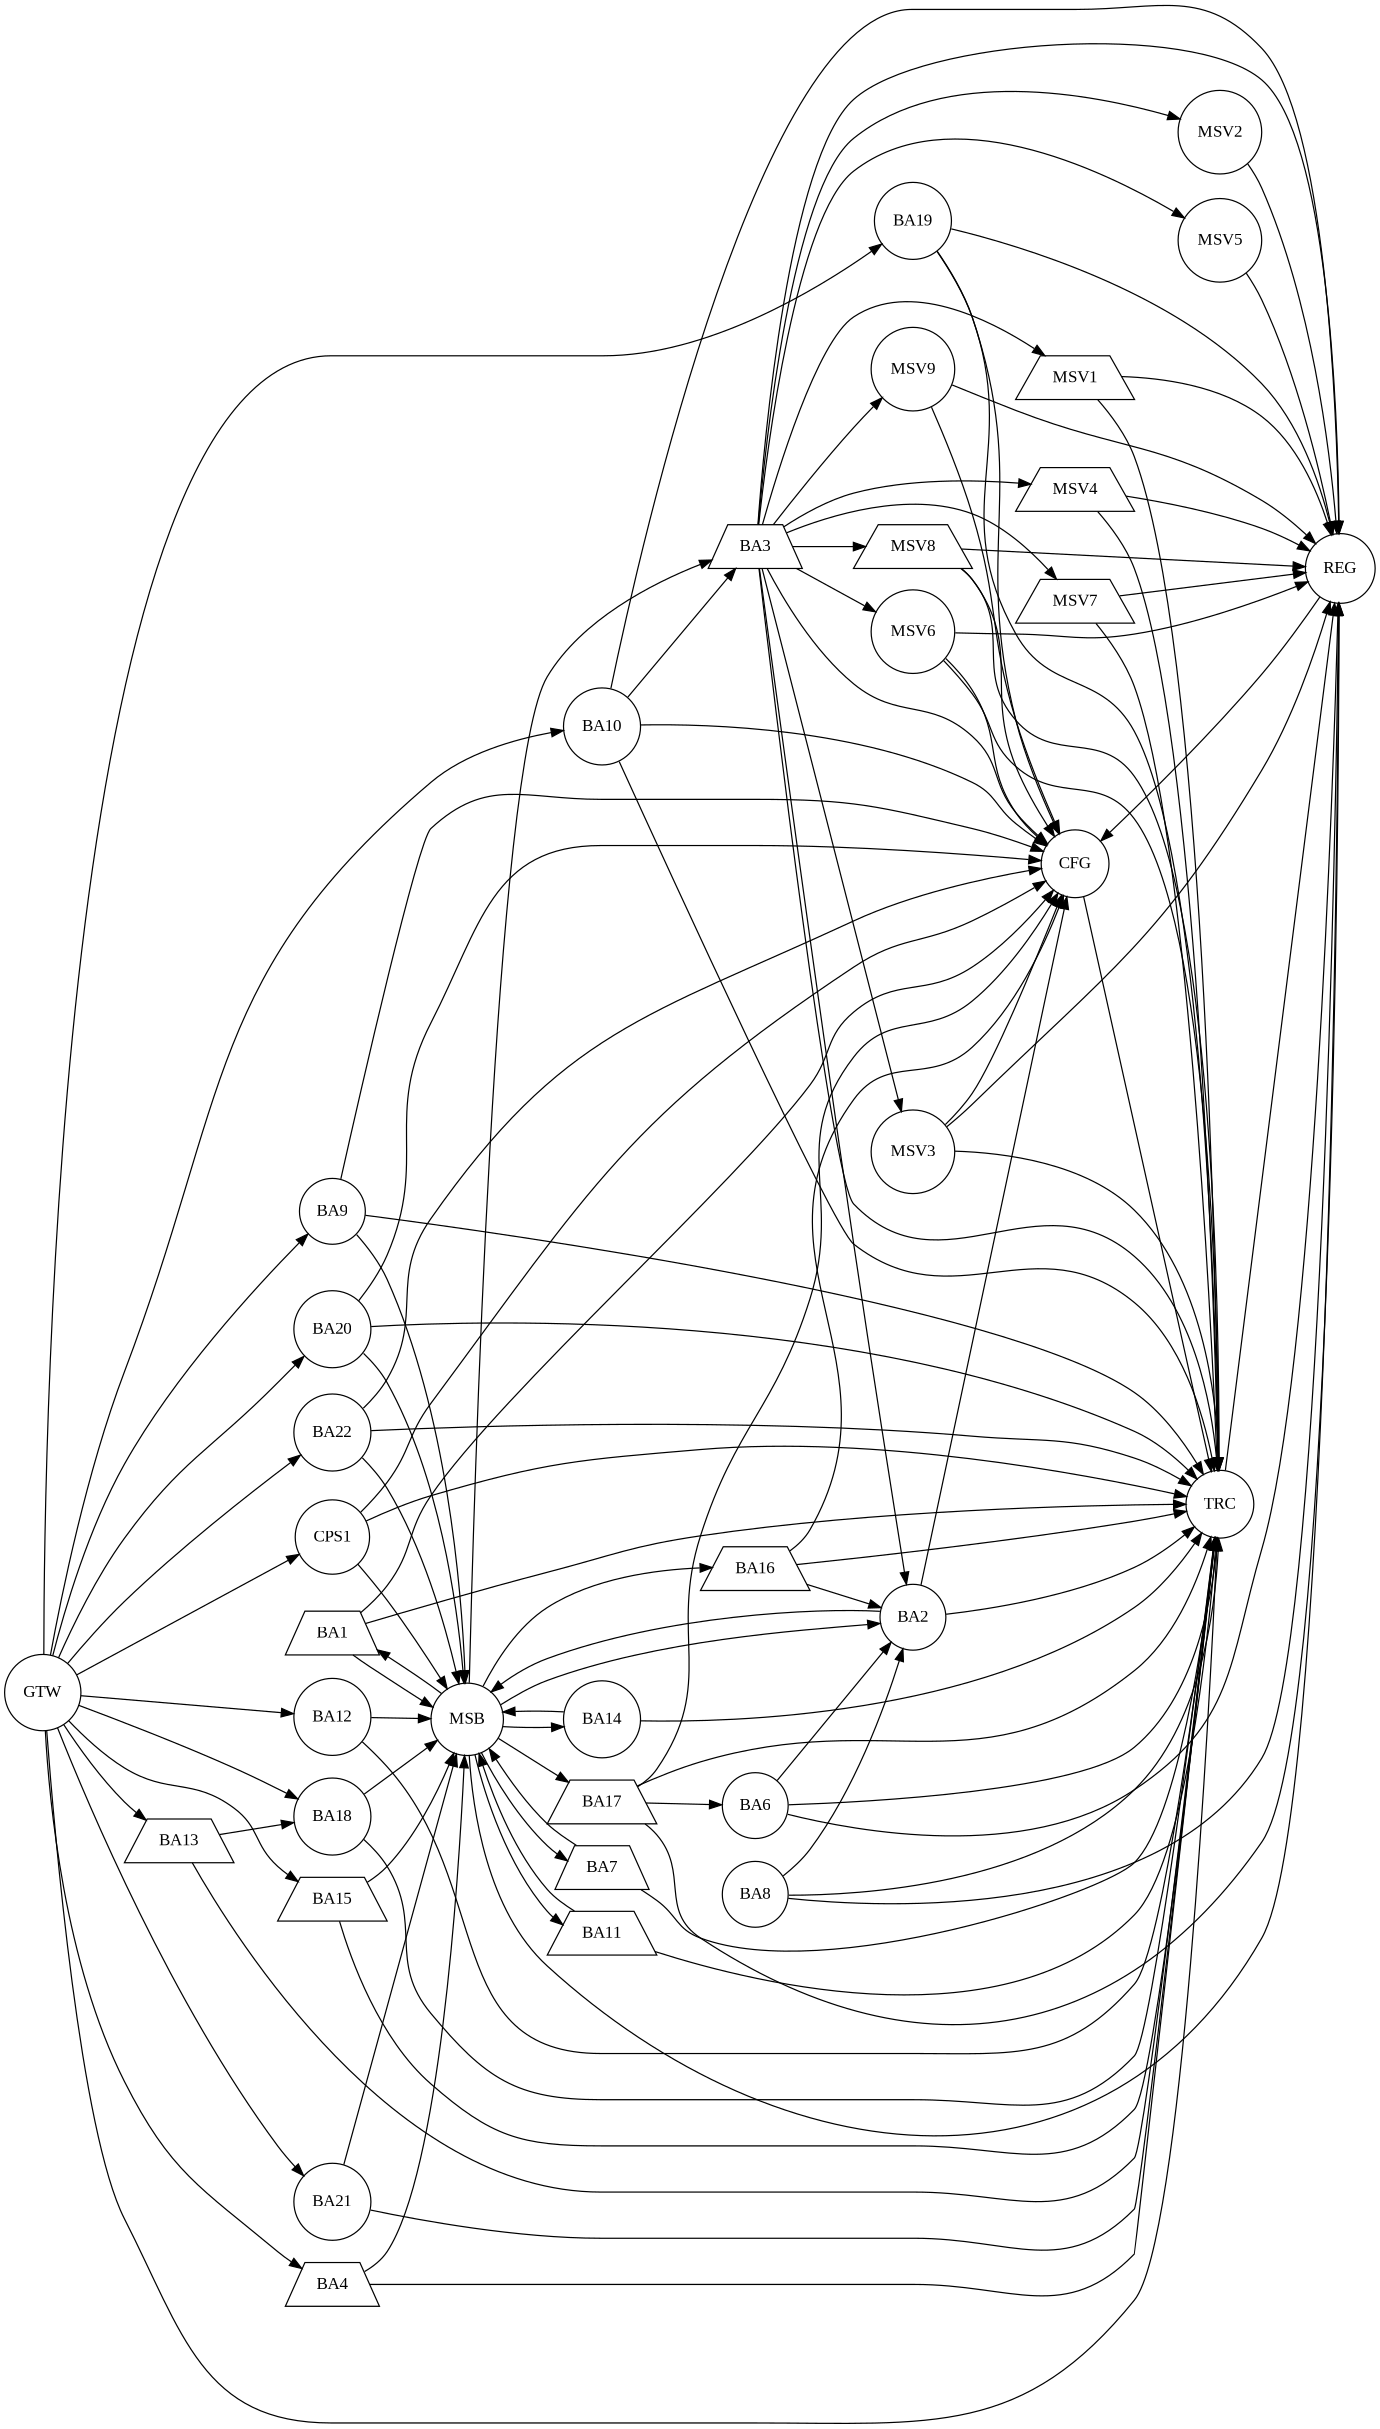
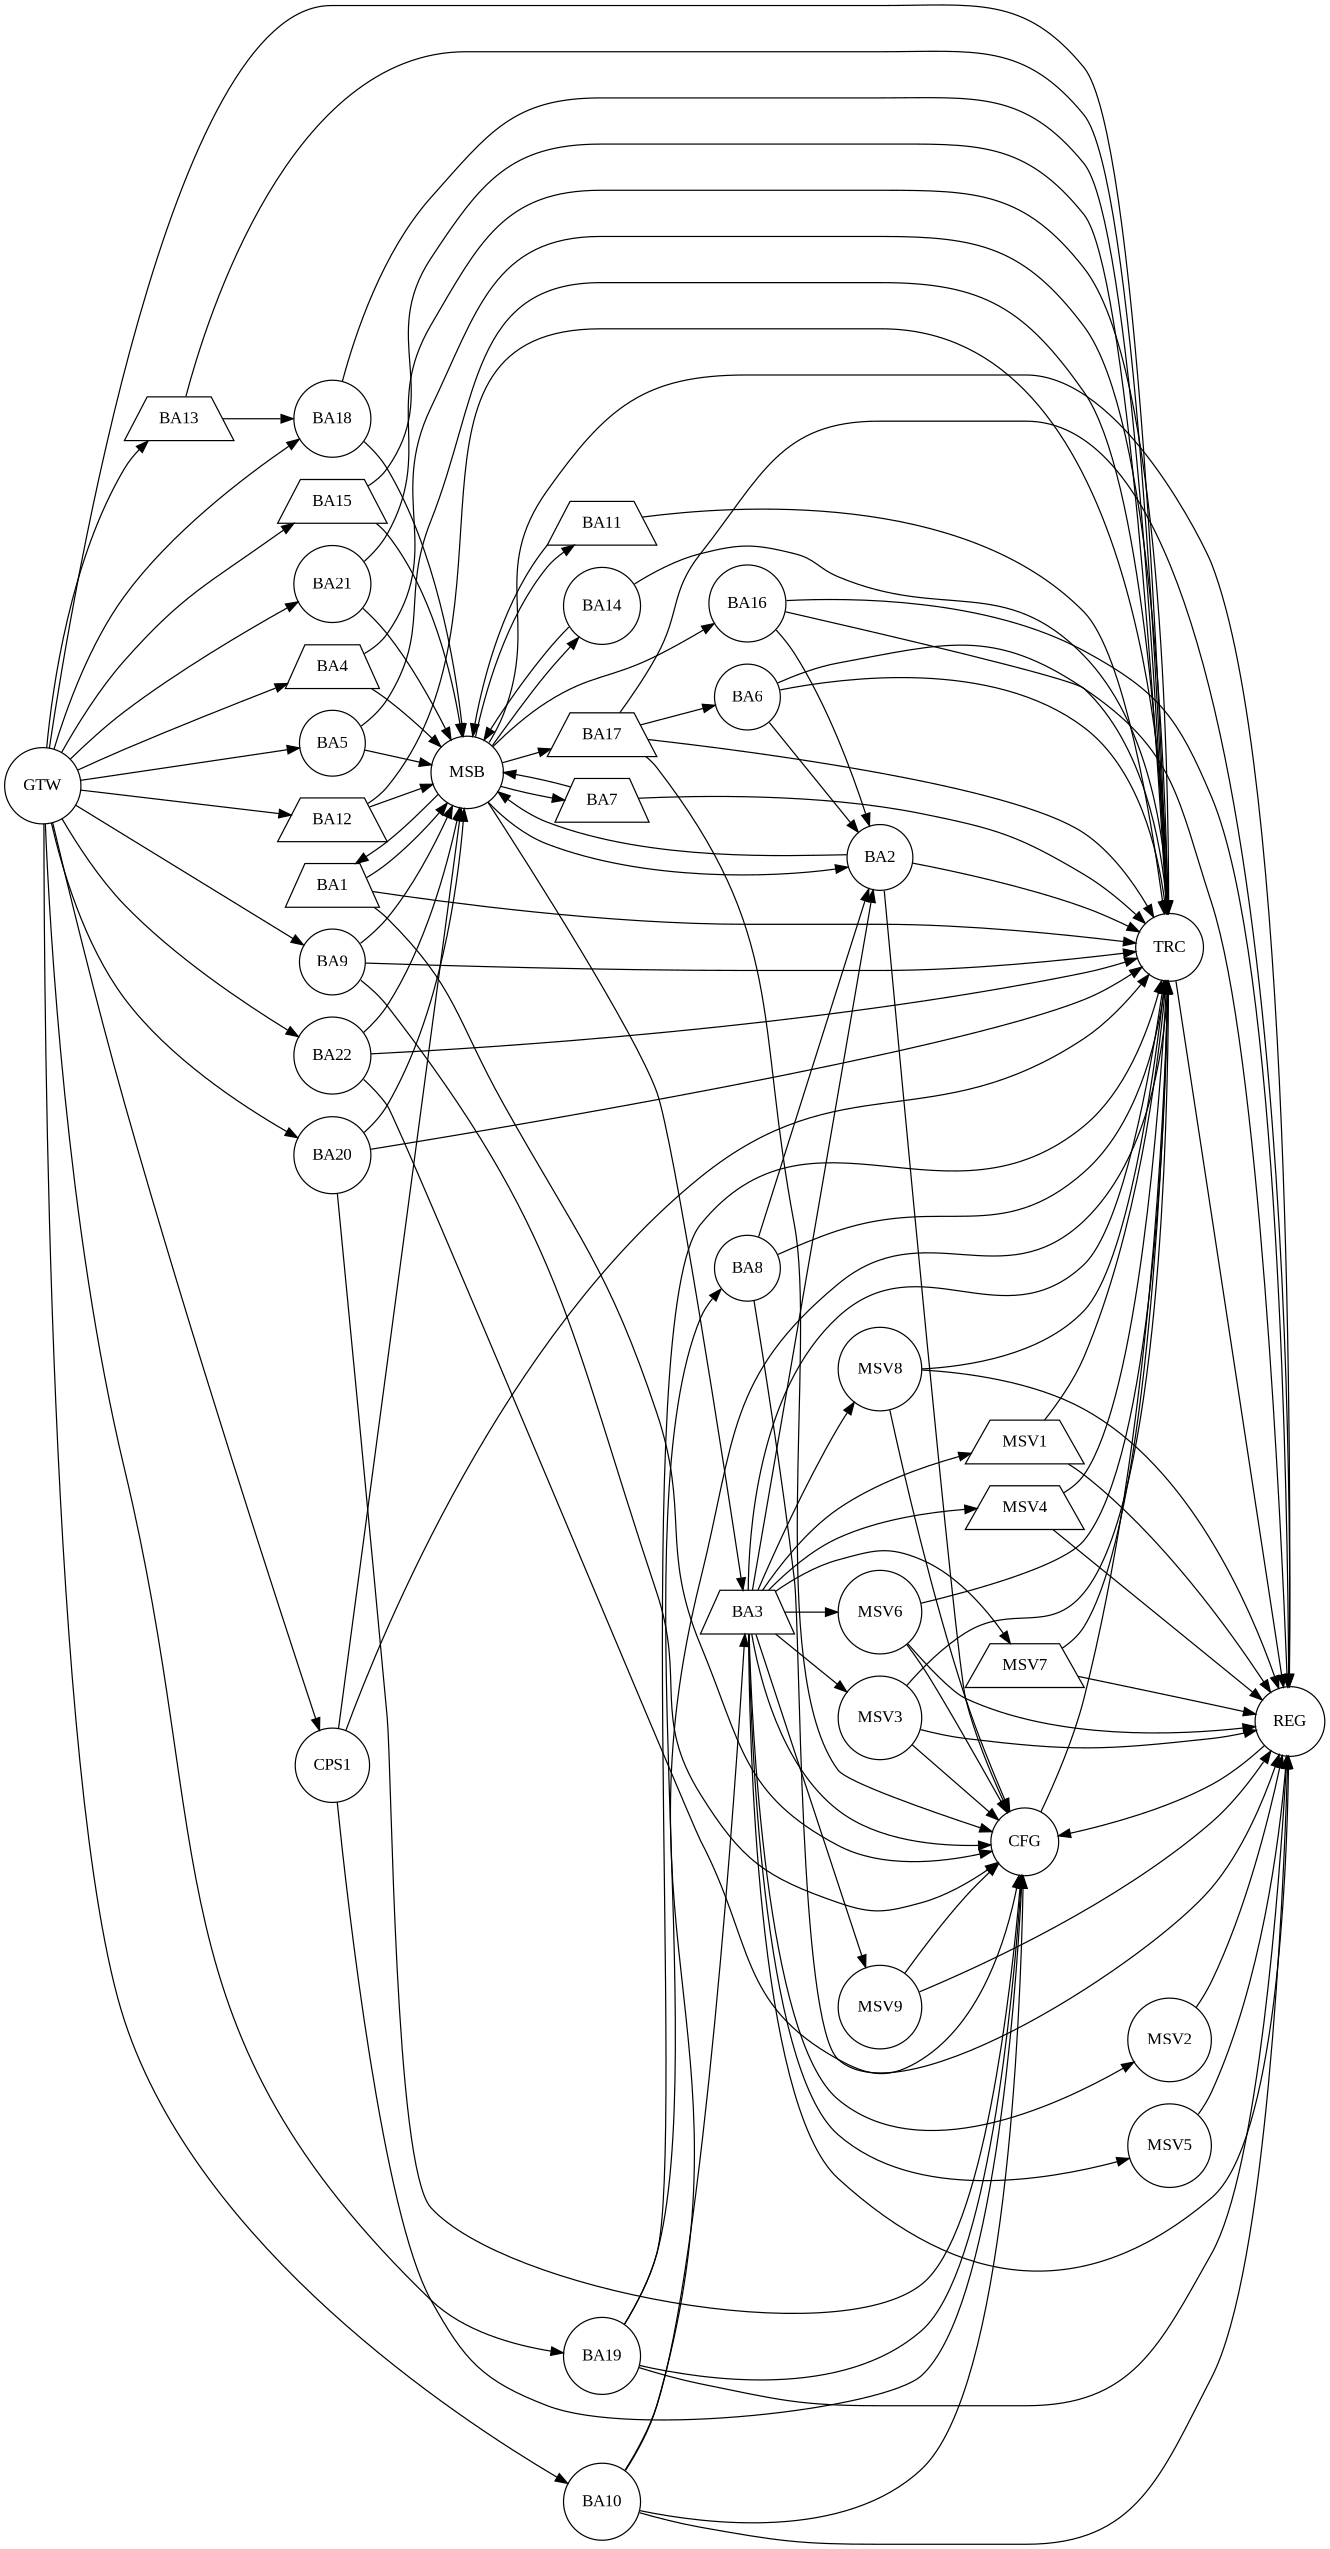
(913, 547) -> (880, 1369)
none -> (332, 743)
(813, 1218) -> (1247, 947)
(755, 1569) -> (747, 604)
(332, 1717) -> (332, 820)
none -> (675, 1994)
